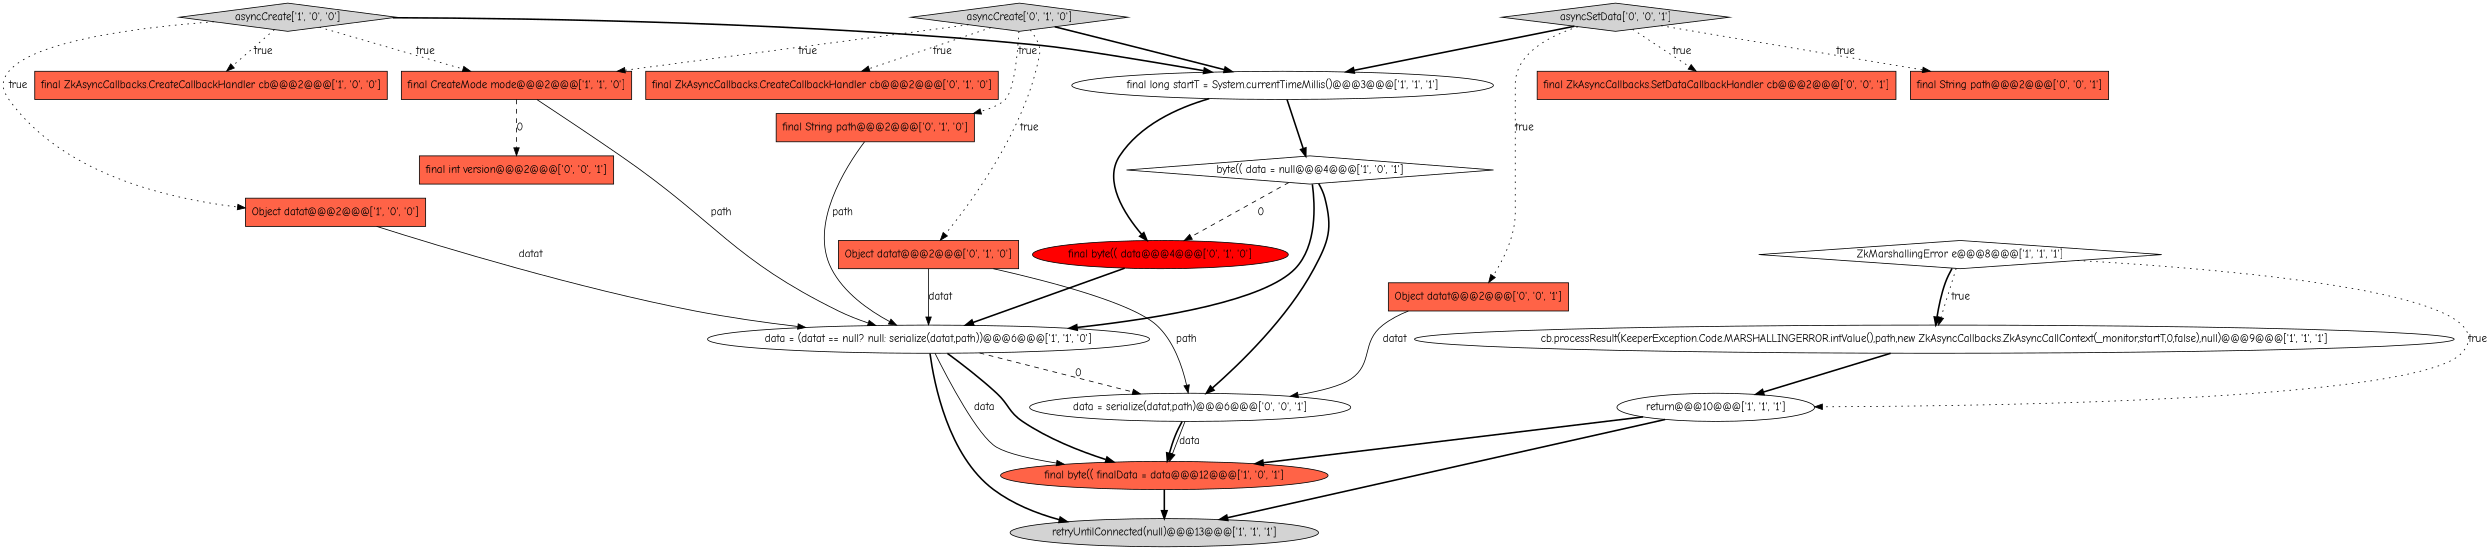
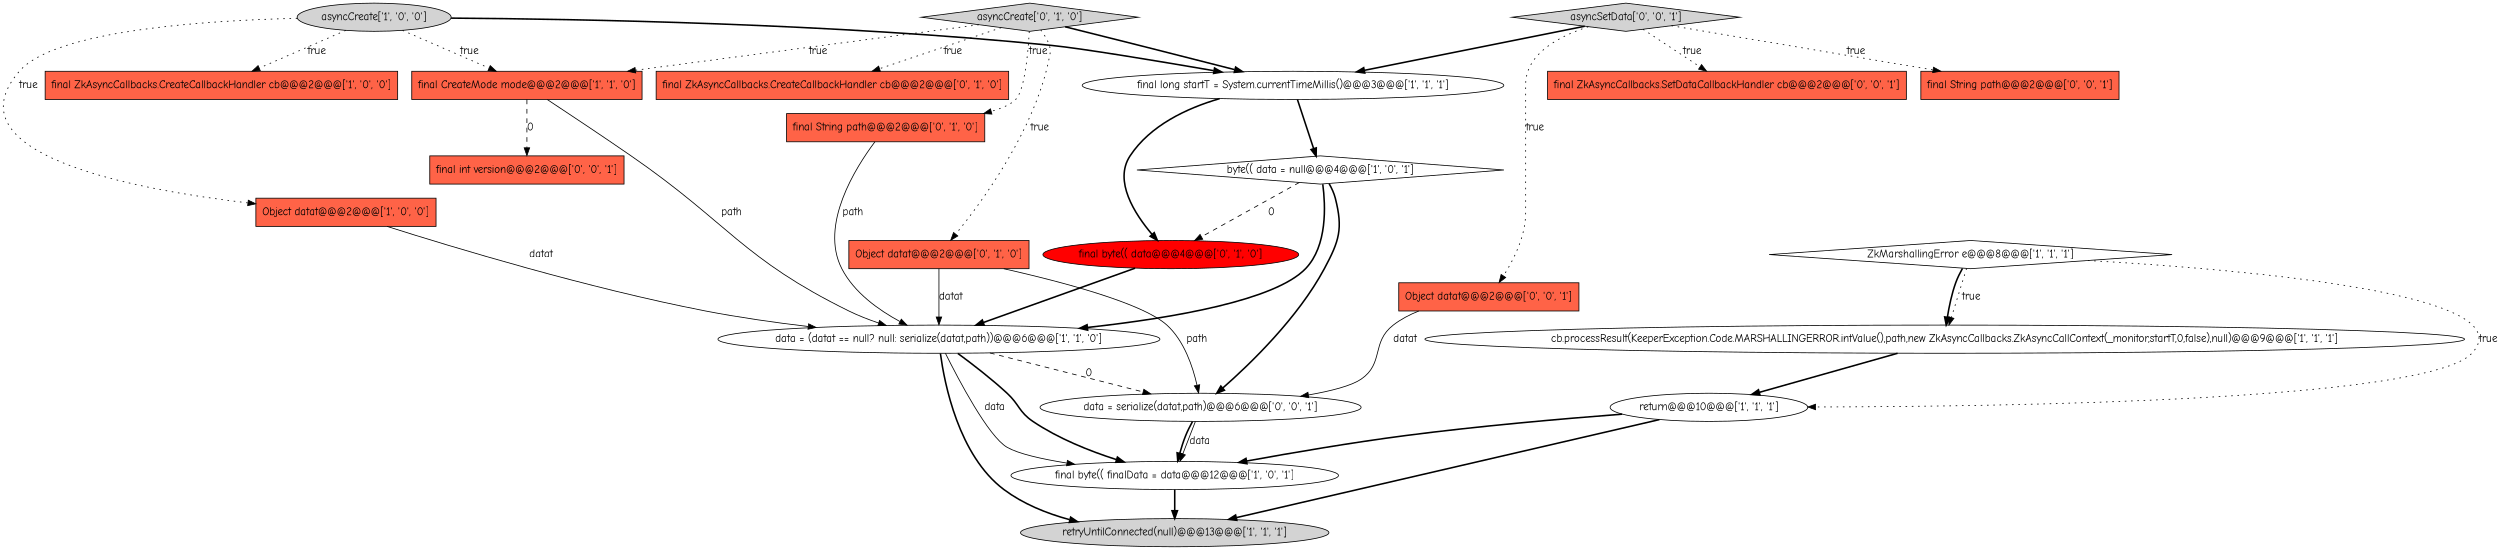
(288, 17) -> (374, 17)
(1164, 475) -> (1175, 475)
